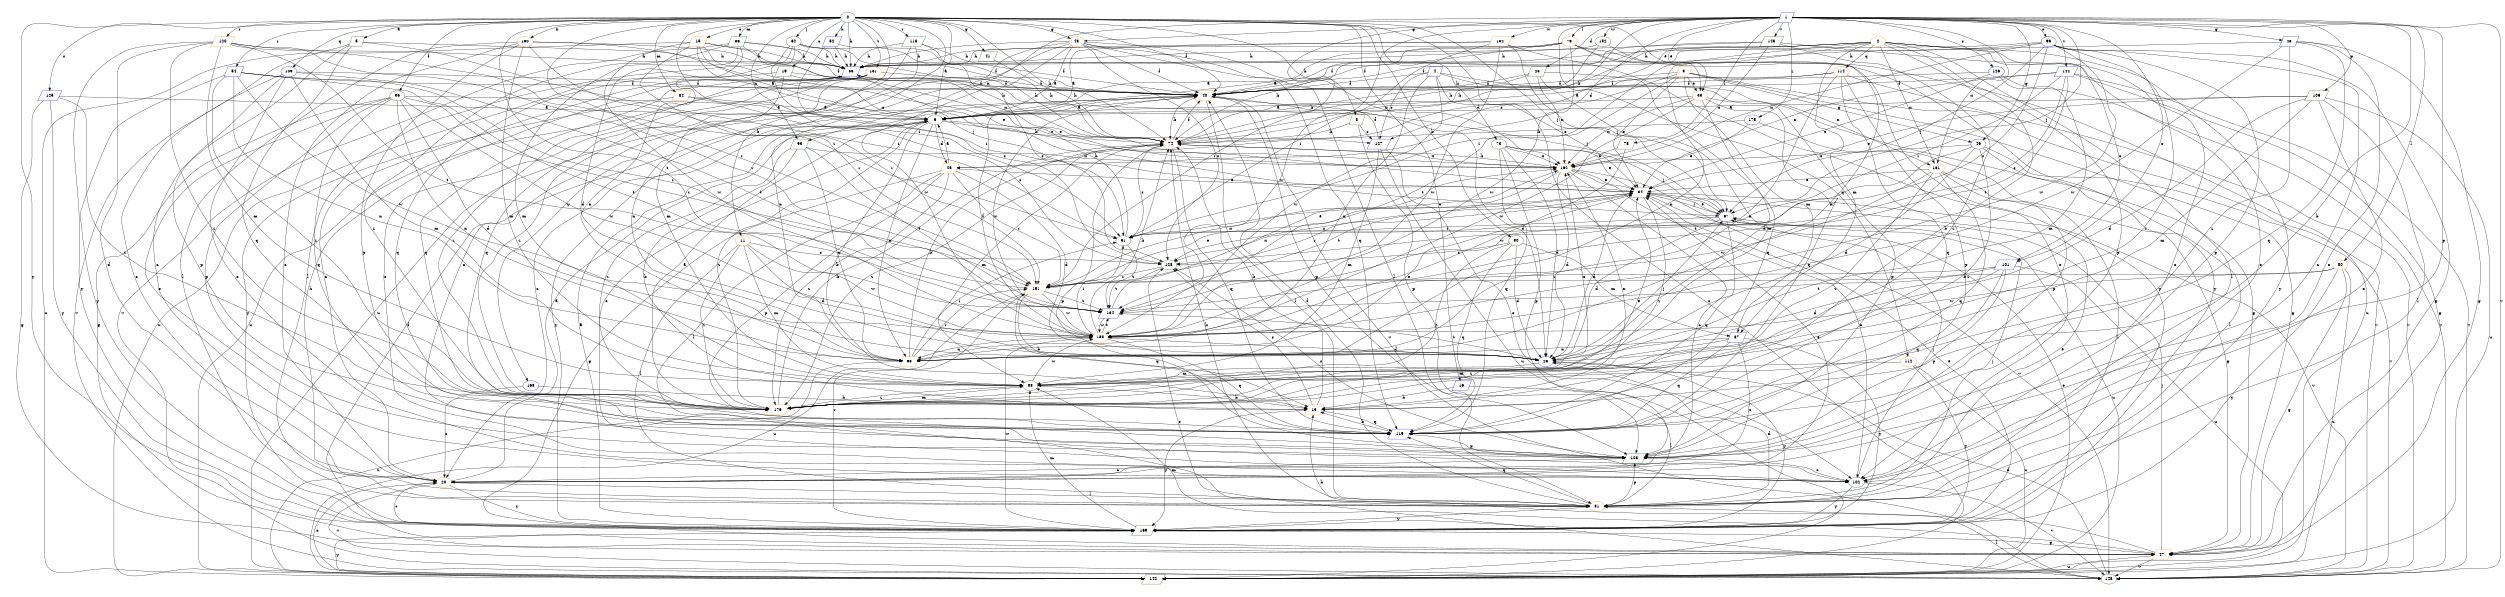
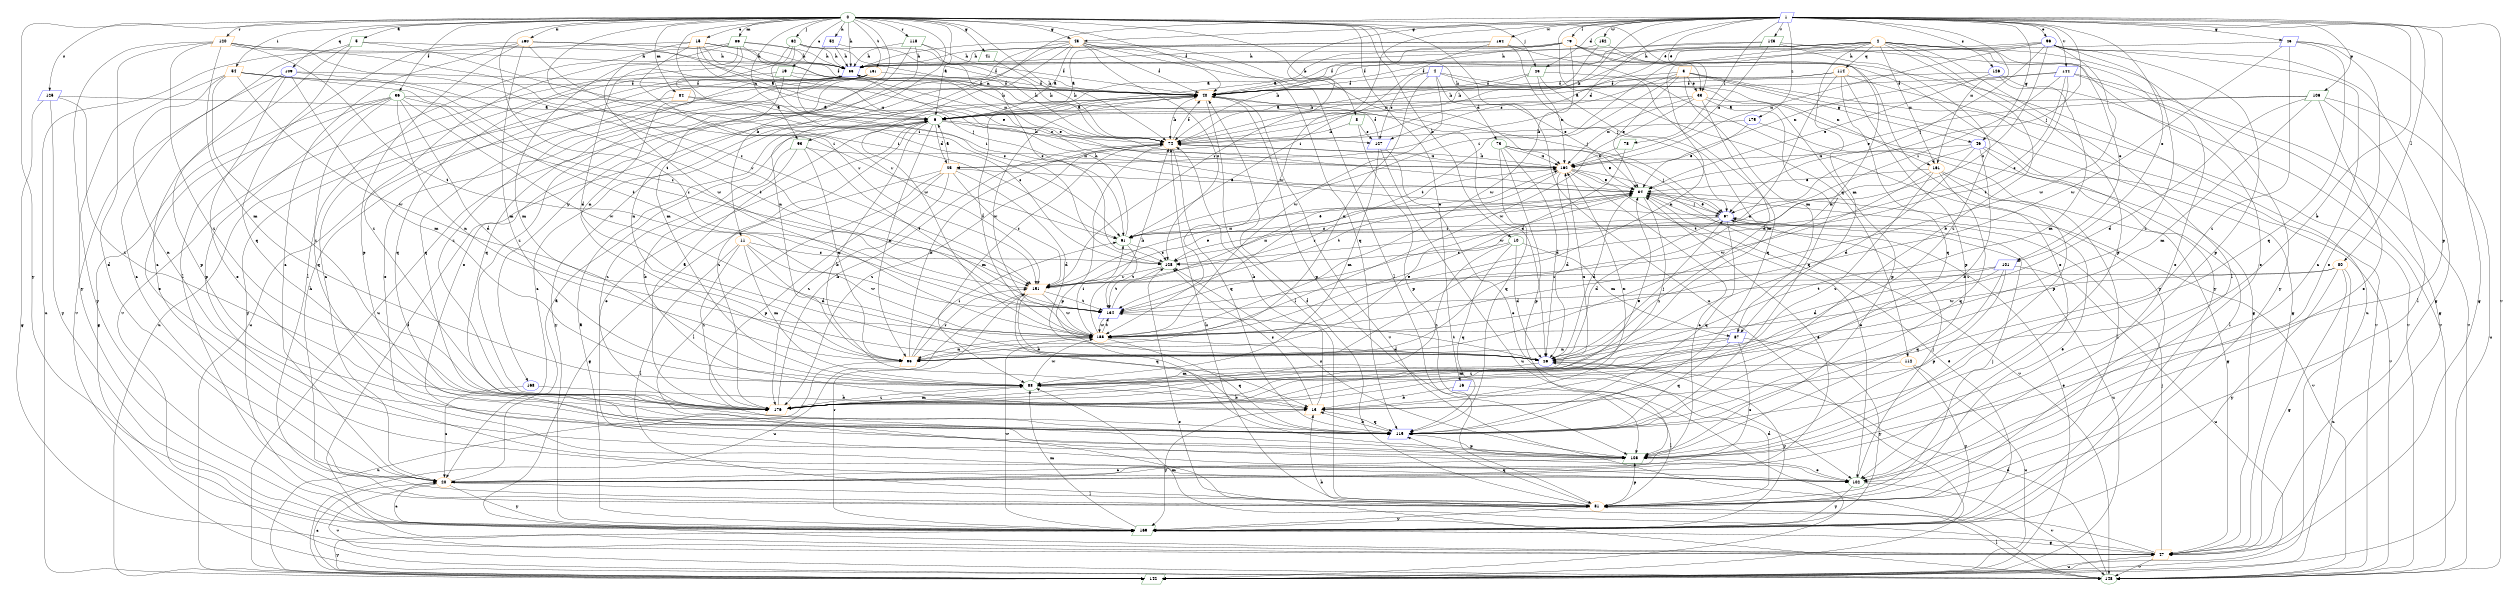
(1343, 23) -> (1377, 25)
(234, 72) -> (234, 72)
(1140, 189) -> (1149, 248)
(1516, 241) -> (1516, 241)
(1355, 254) -> none
(515, 298) -> (518, 414)
